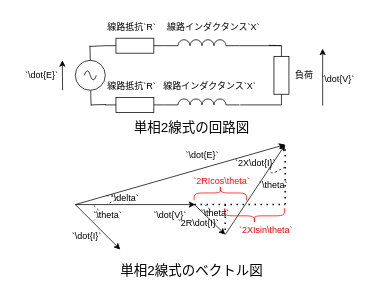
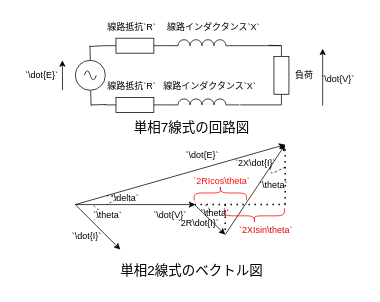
(192, 127) -> (192, 127)
